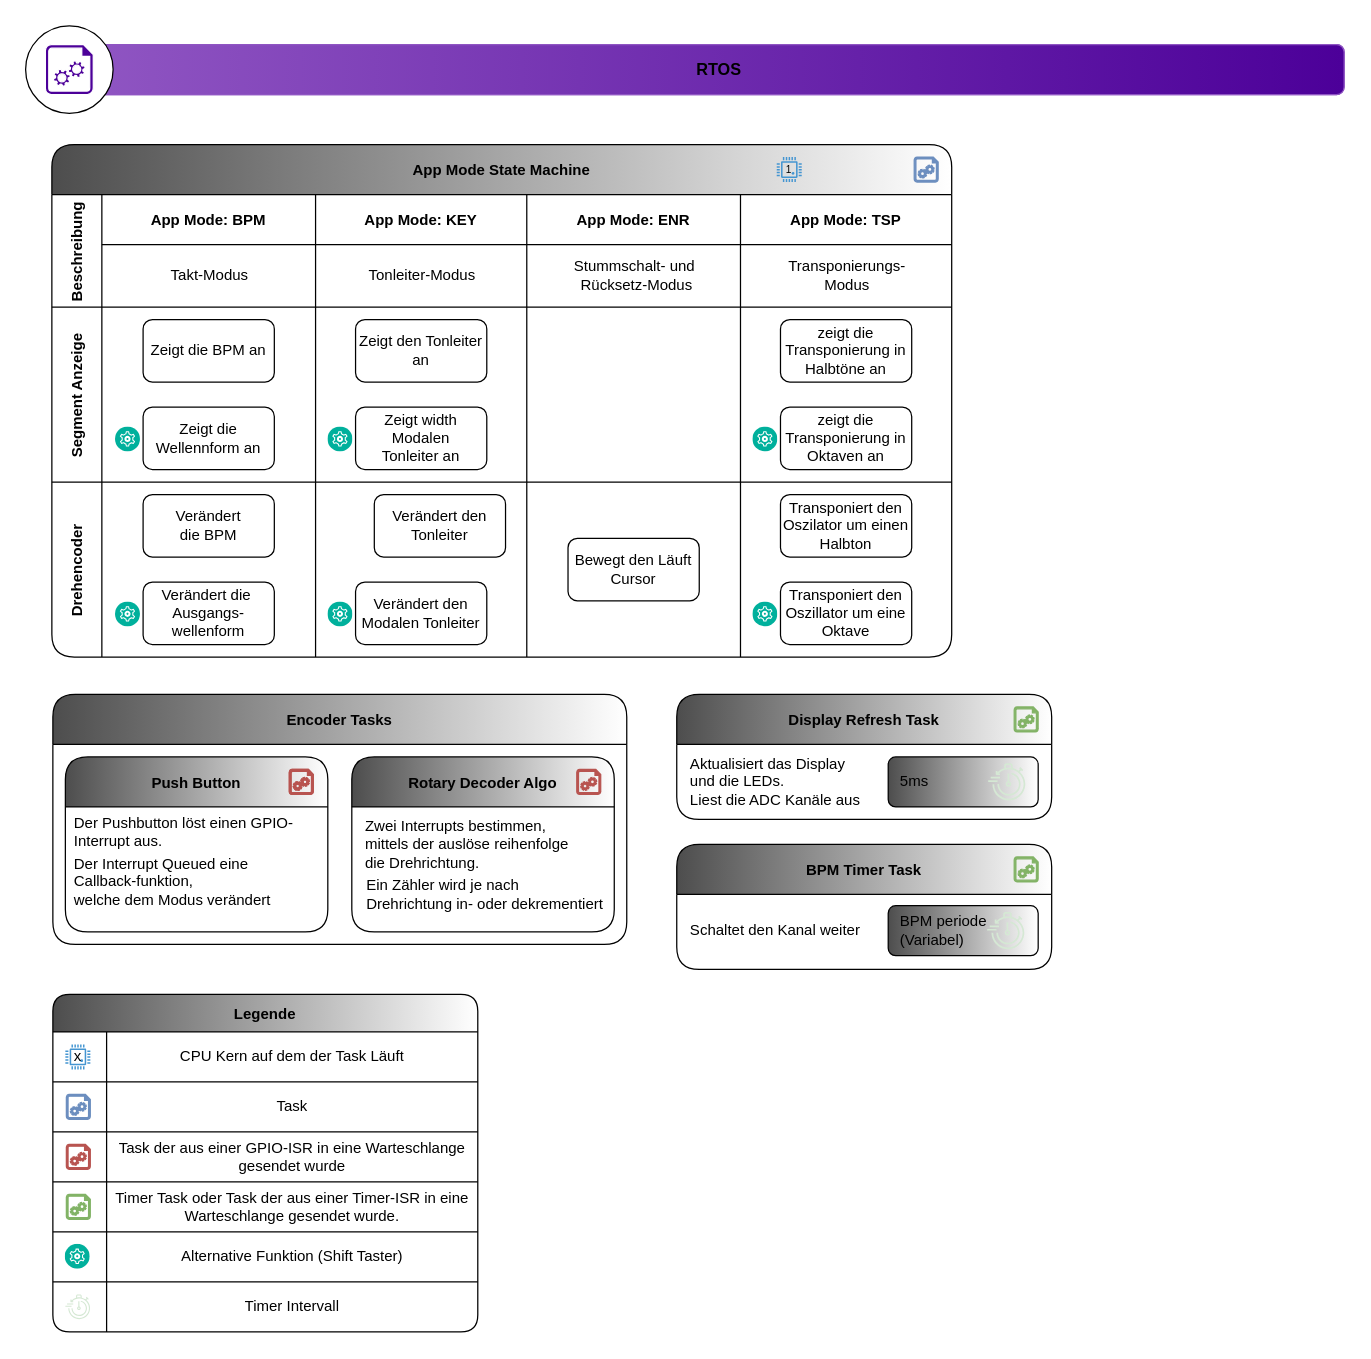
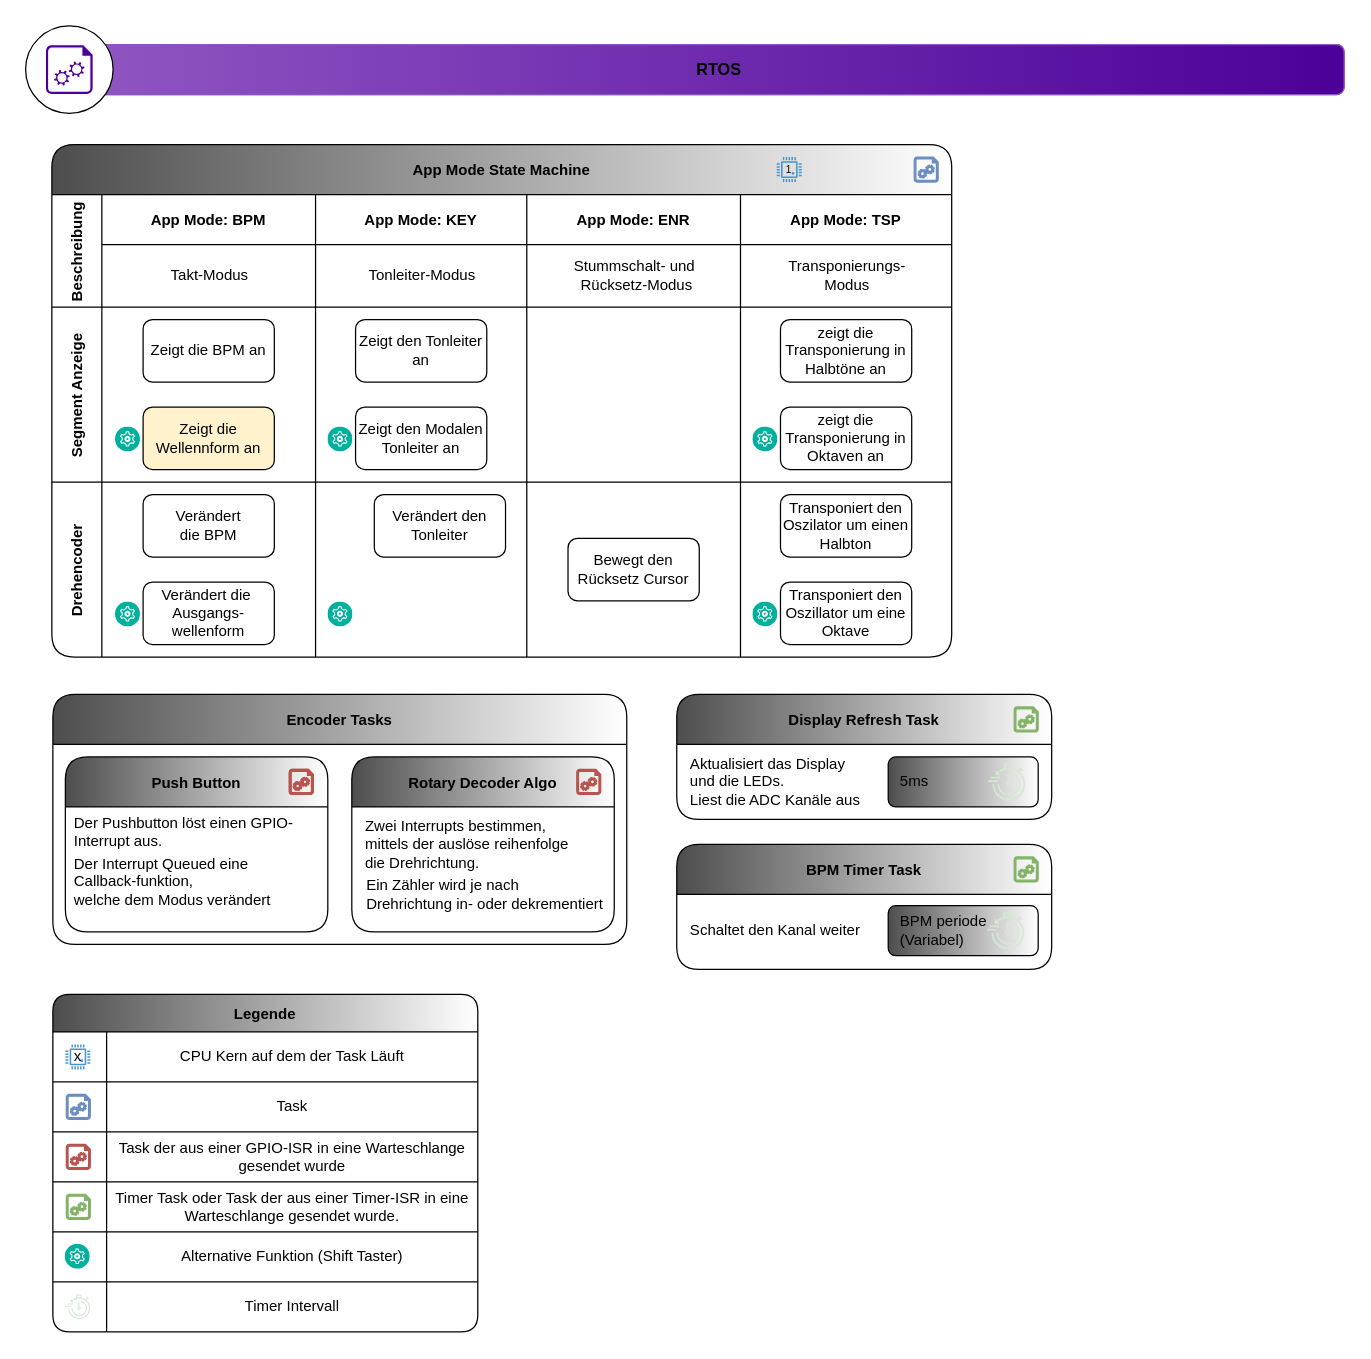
(209, 438) -> (209, 438)
(421, 438) -> (421, 438)
(634, 569) -> (634, 569)
(421, 613) -> none
